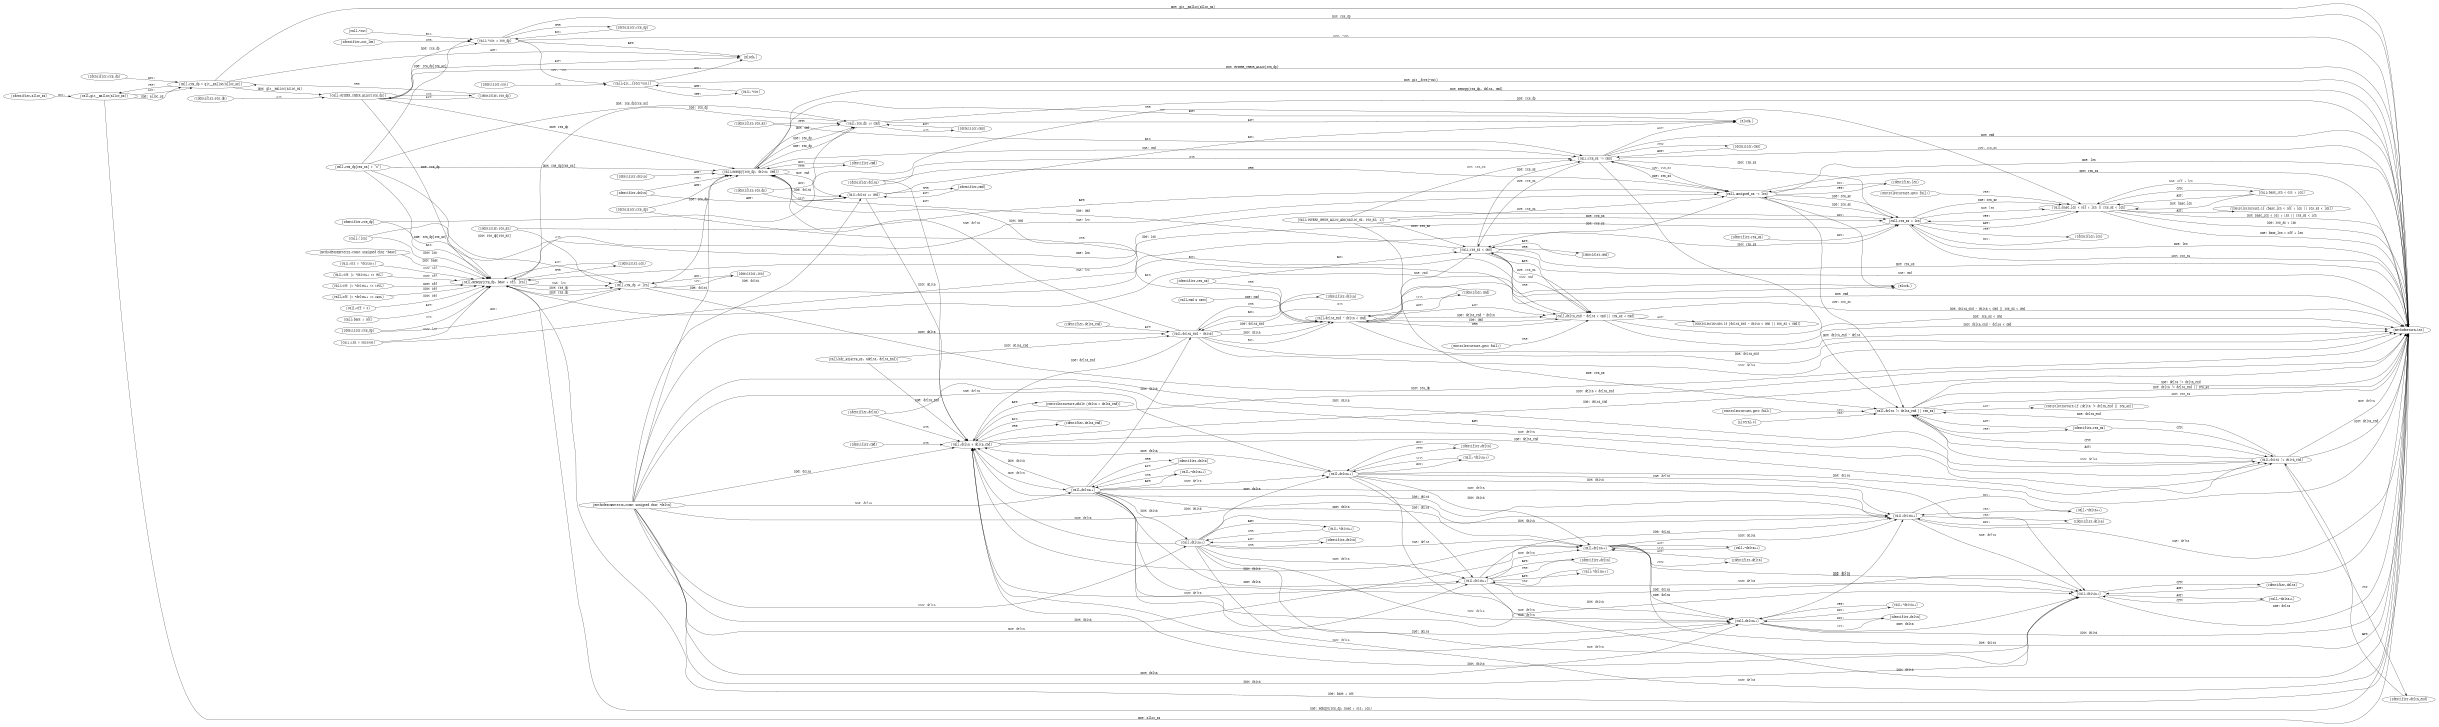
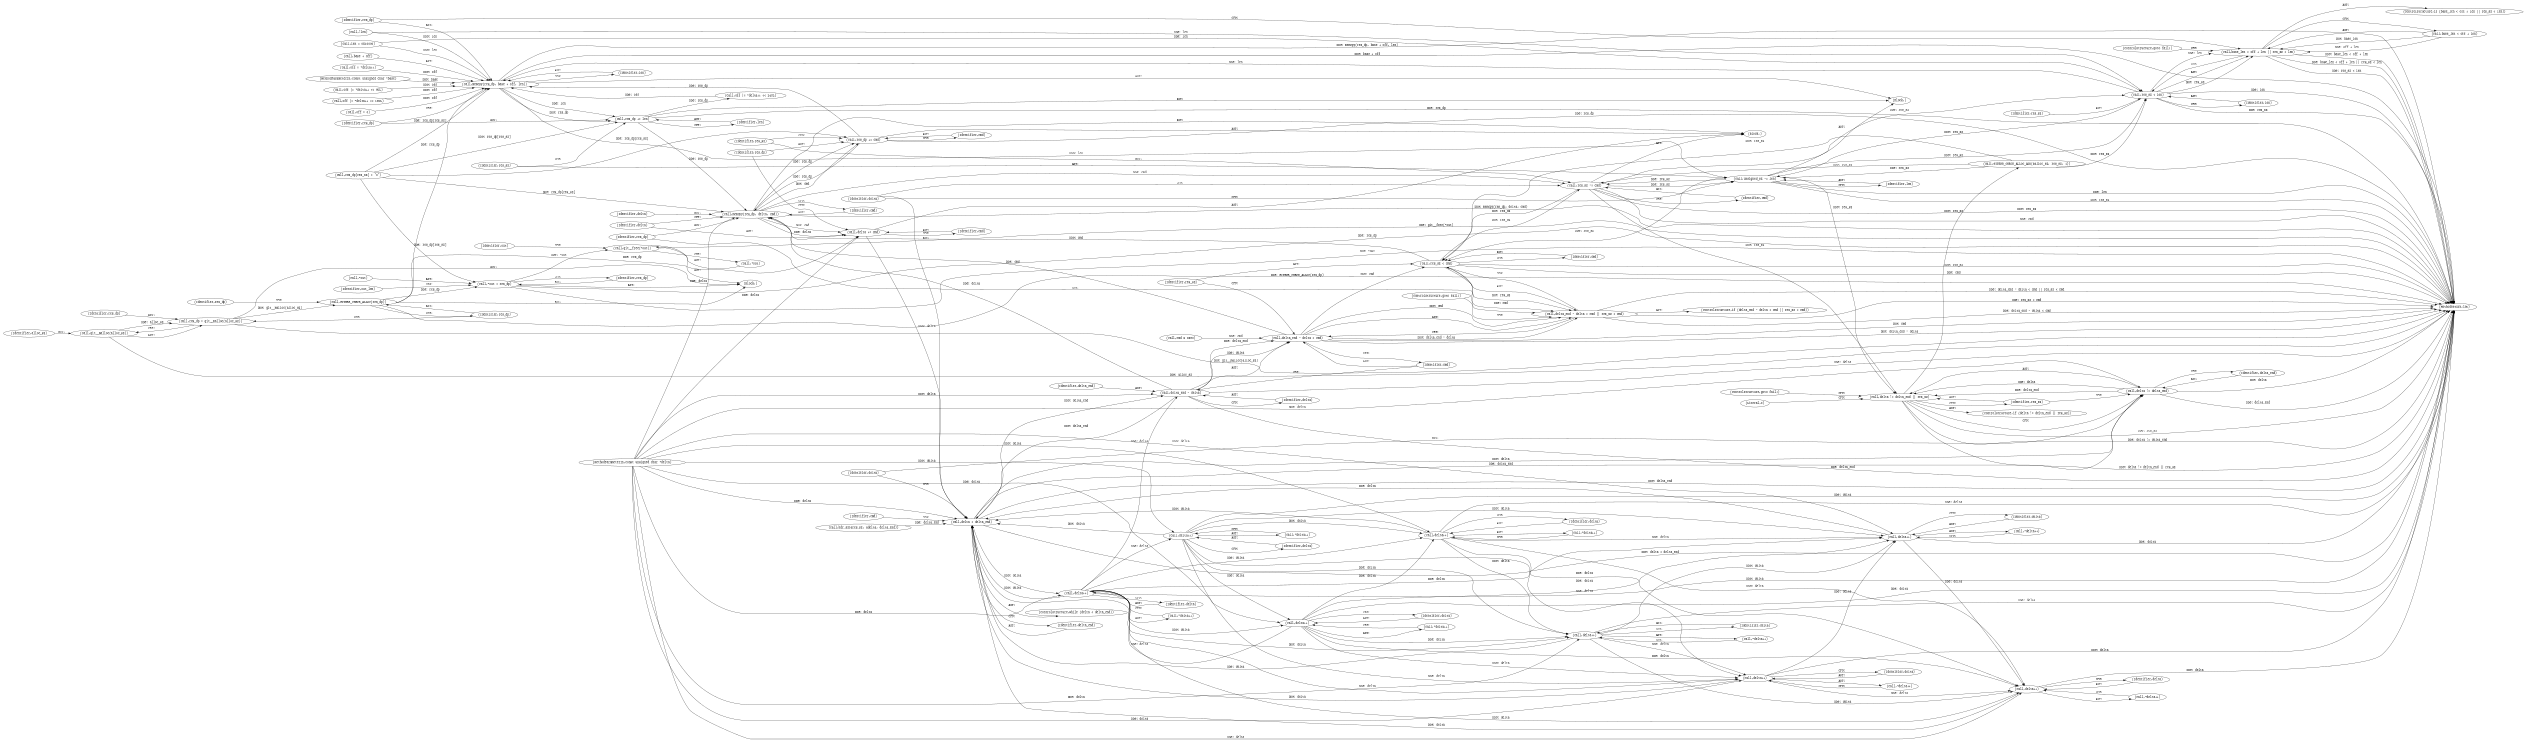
(556, 132) -> (612, 260)
(563, 295) -> (686, 106)
(1033, 347) -> (1037, 420)
(1571, 378) -> (1943, 272)
